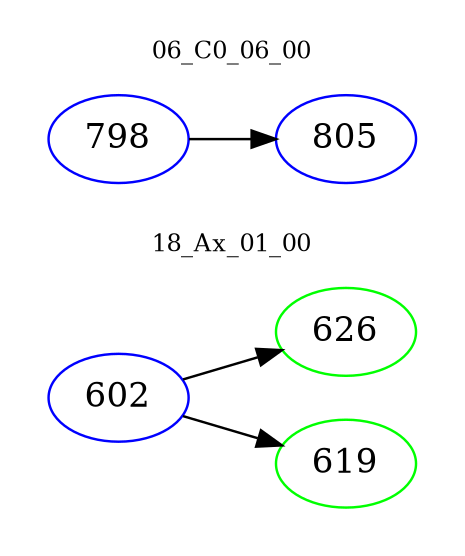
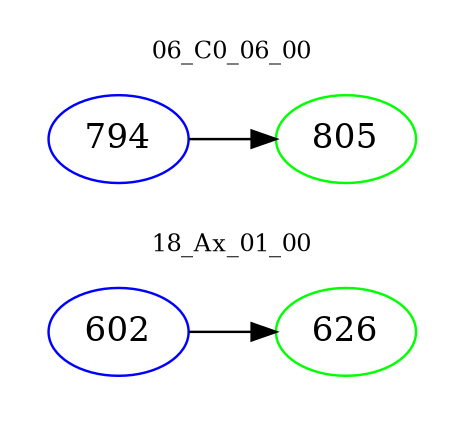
(119, 139) -> (119, 139)
(346, 139) -> (346, 139)
(346, 464) -> none
